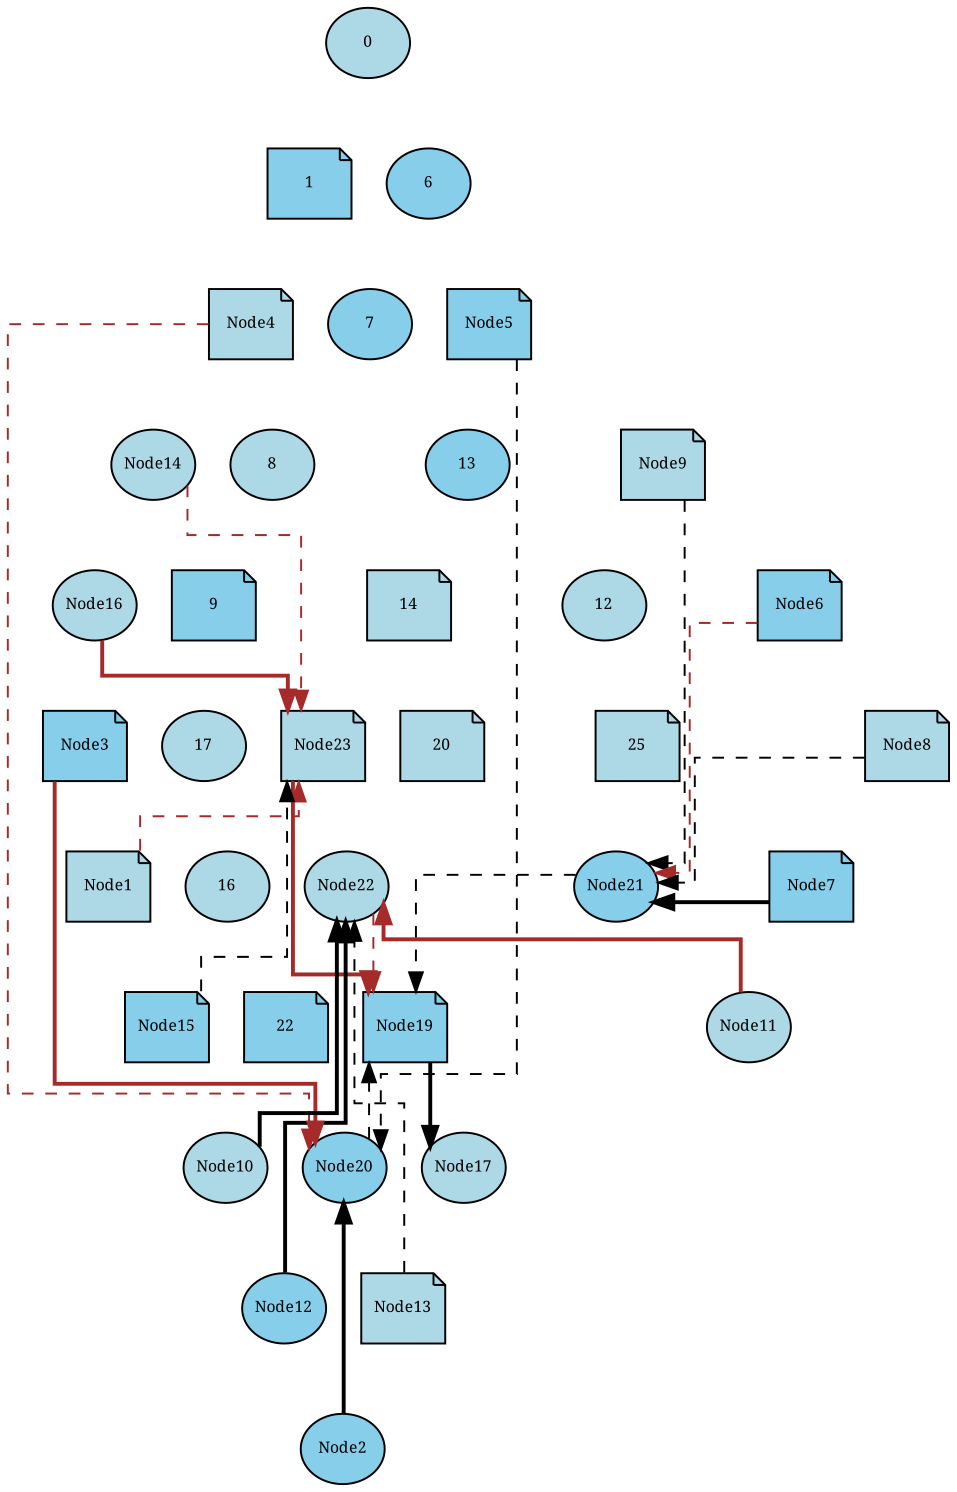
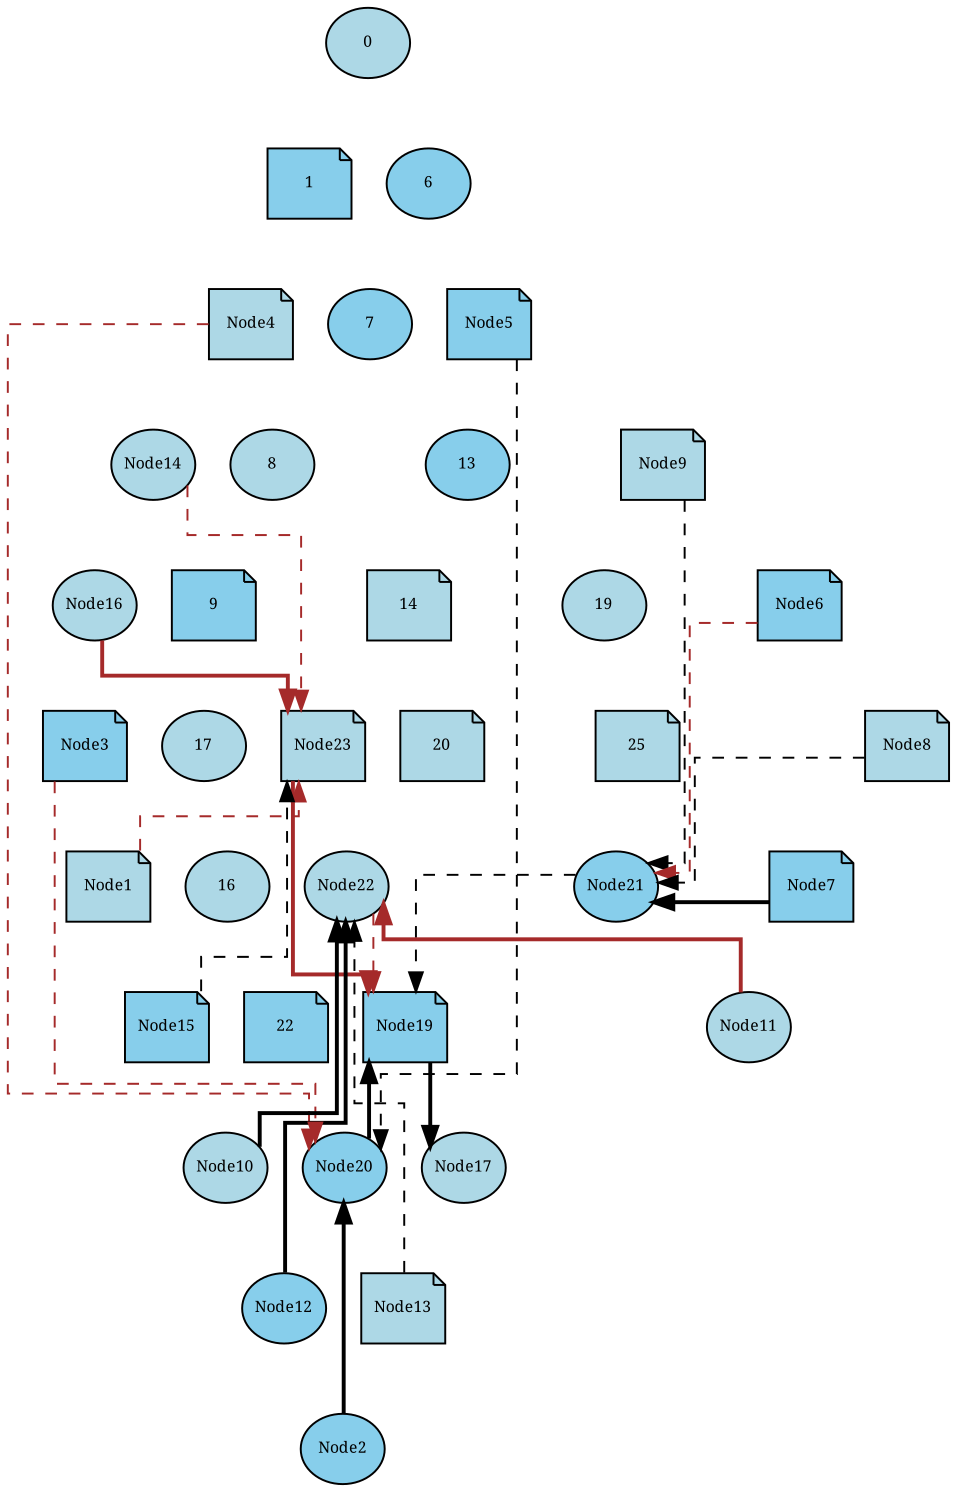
(604, 605) -> (604, 605)
(55, 1067) -> (55, 1067)
(369, 1110) -> (369, 1110)
